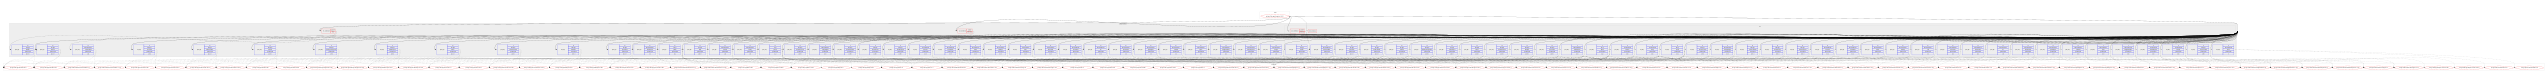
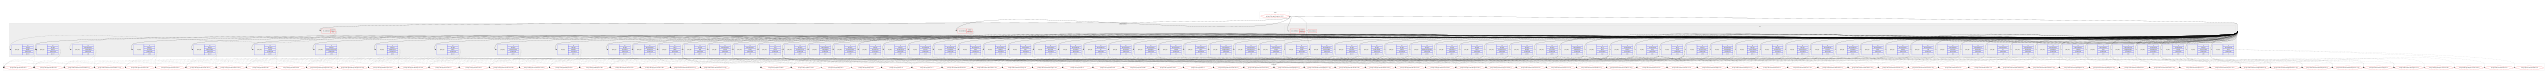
(745, 68) -> none
